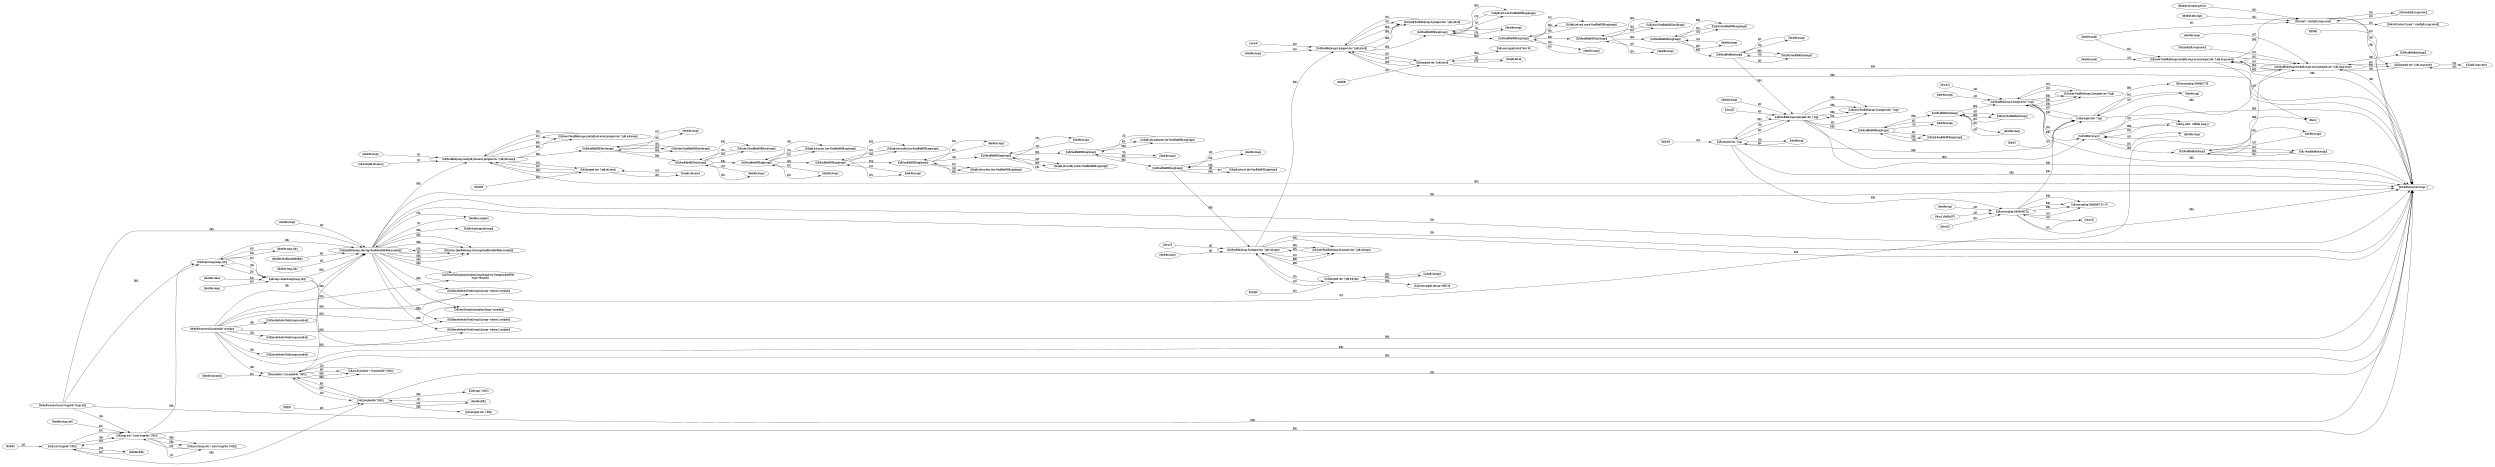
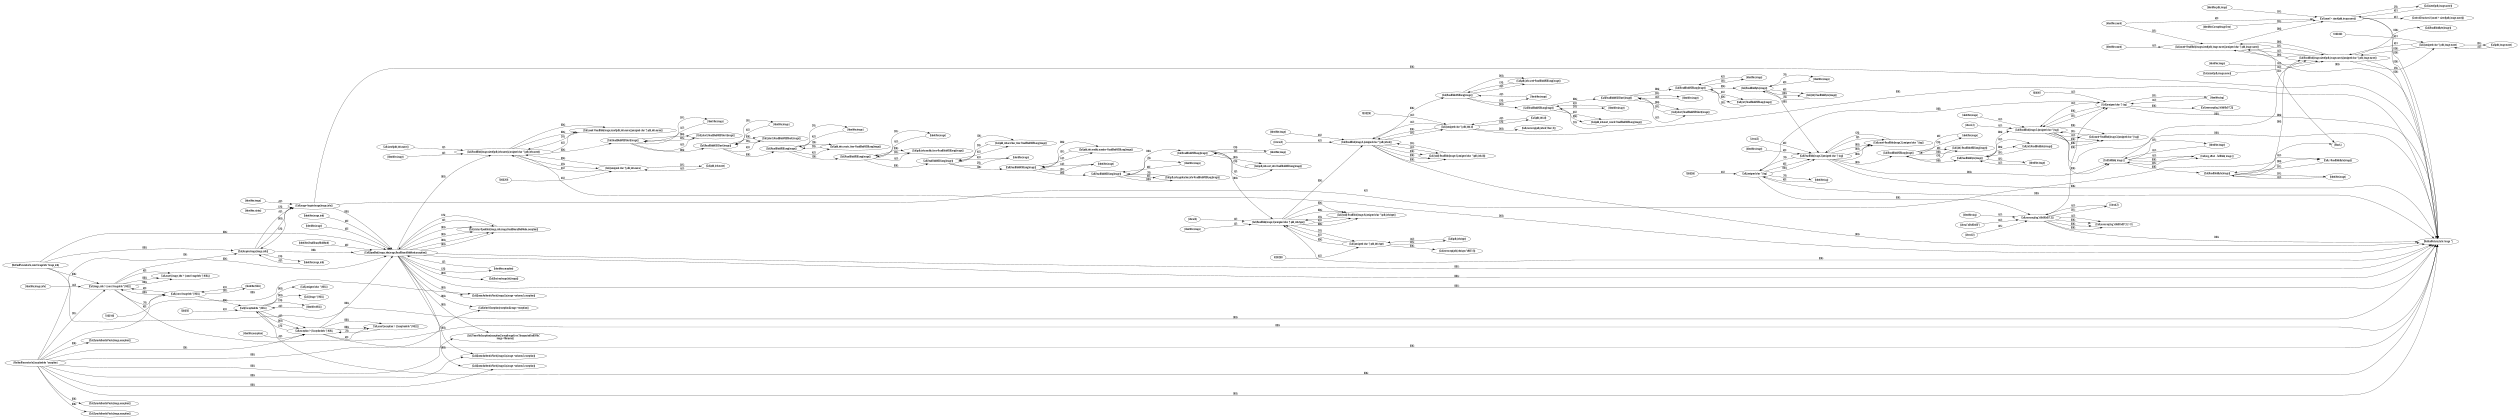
(168, 447) -> (69, 323)
